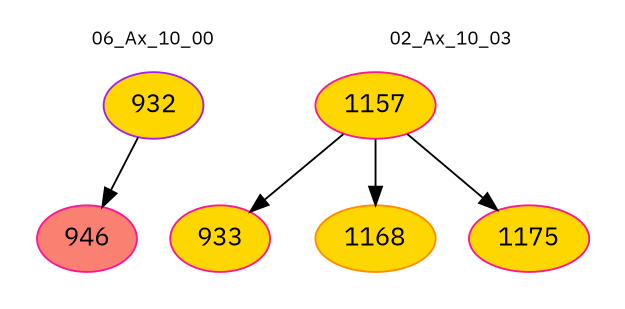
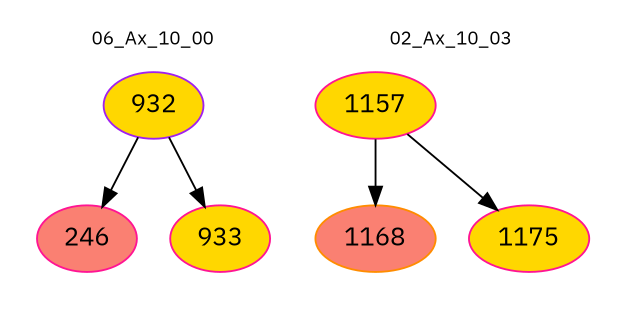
(312, 160) -> (183, 164)
(87, 239) -> (87, 239)
(376, 239) -> (376, 239)
